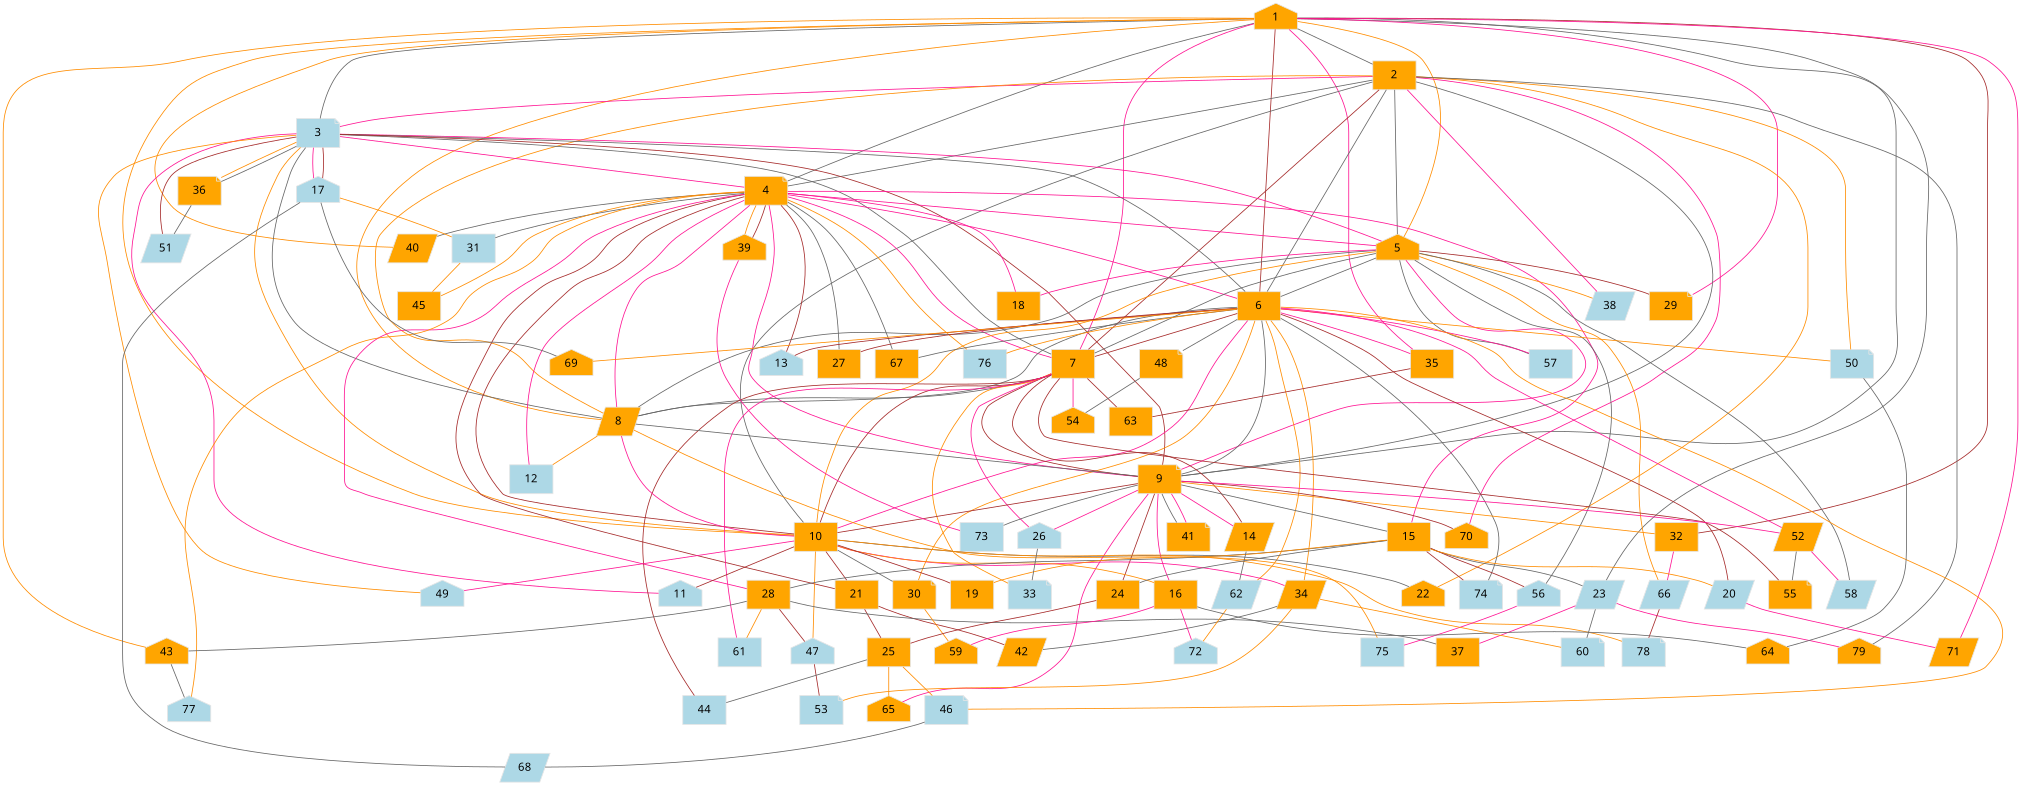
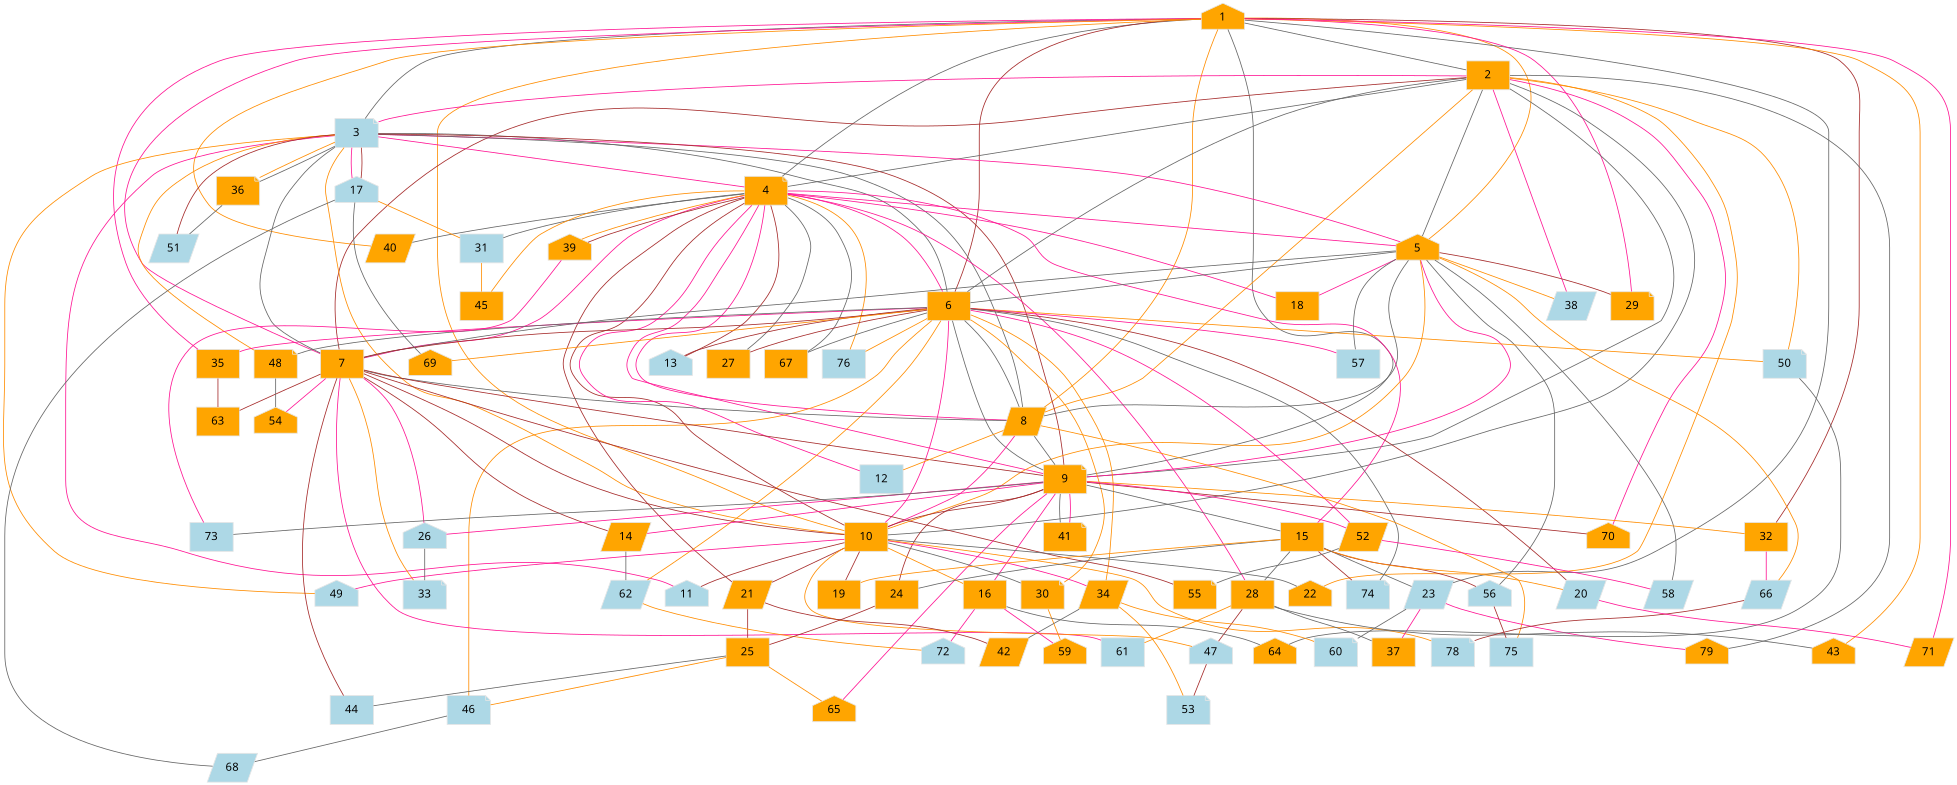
none -> (153, 207)
(857, 595) -> (748, 595)
(1486, 618) -> (1501, 625)
(189, 710) -> none
